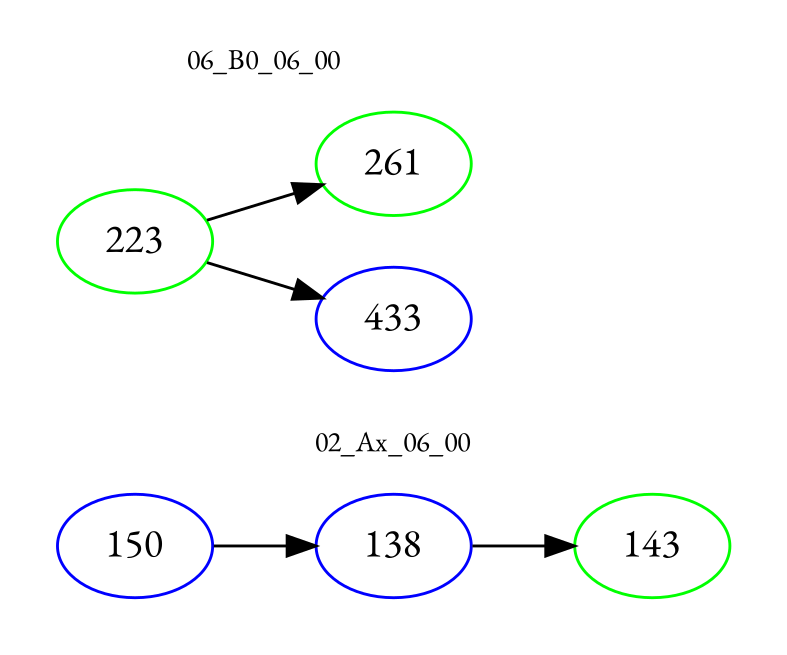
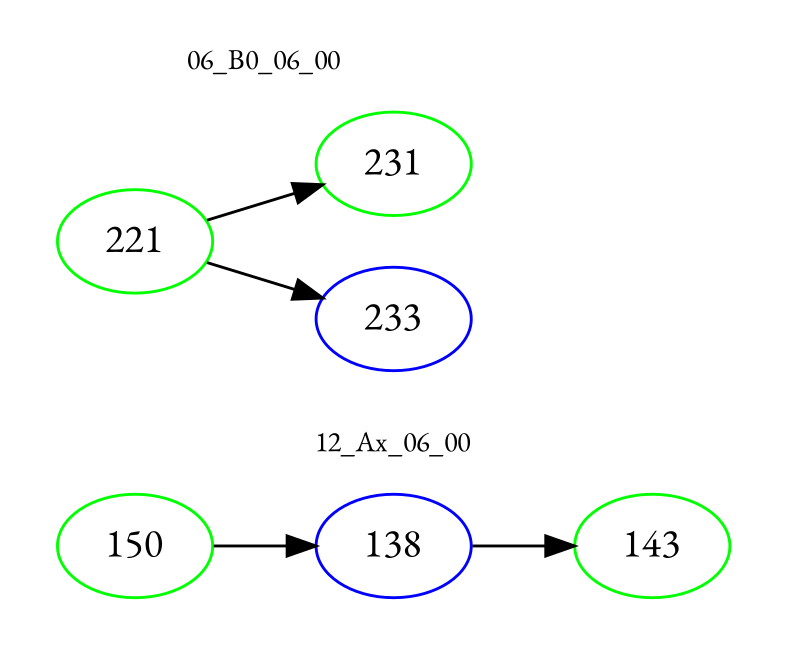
(394, 164) -> (394, 164)
(135, 241) -> (135, 241)
(394, 319) -> (394, 319)
(394, 444) -> (394, 444)
(135, 546) -> (135, 546)
